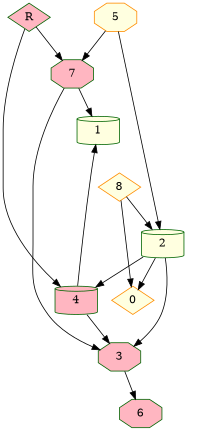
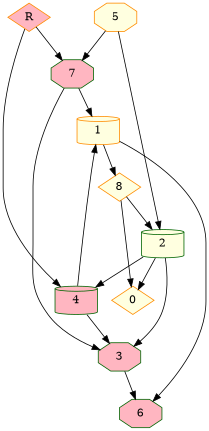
(29, 17) -> (29, 17)
(98, 130) -> (98, 130)
none -> (108, 156)
none -> (206, 256)
